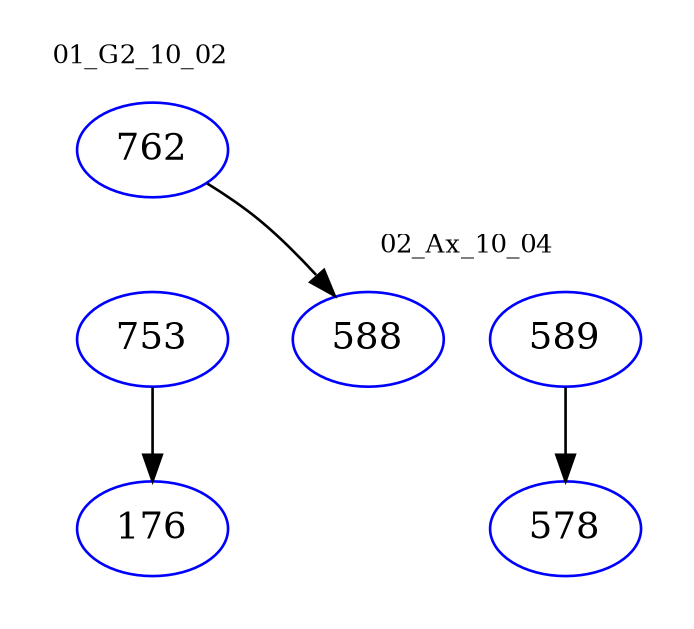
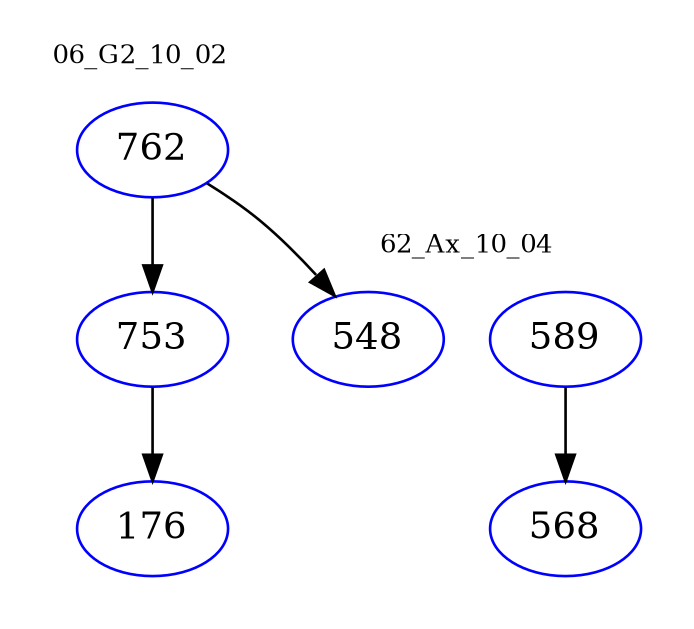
(141, 57) -> (141, 57)
none -> (153, 232)
(467, 246) -> (467, 246)
(368, 339) -> (368, 339)
(566, 529) -> (566, 529)
